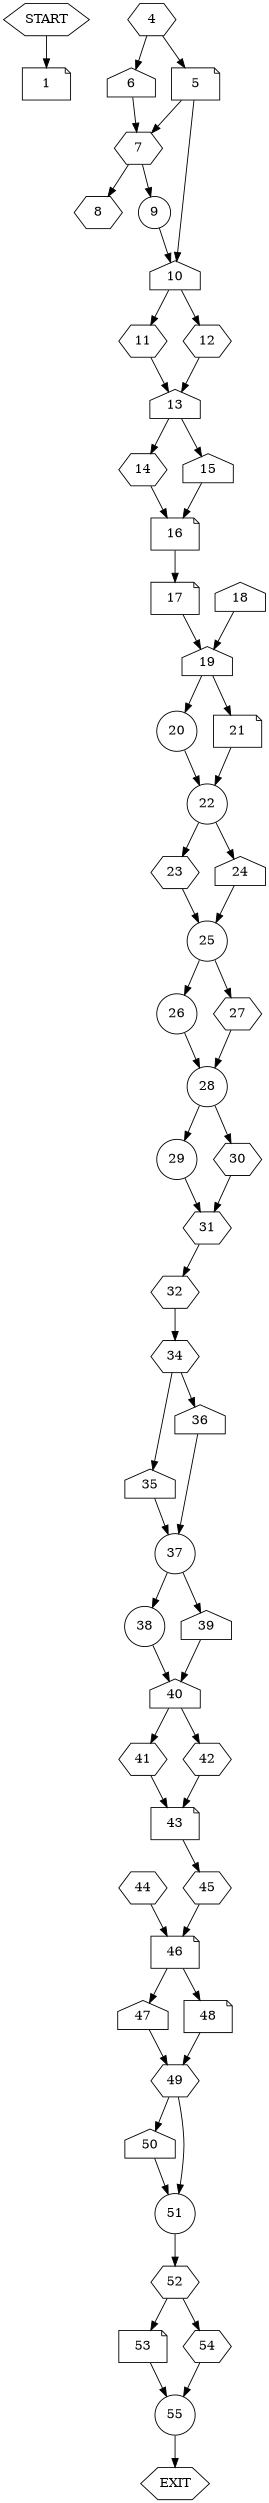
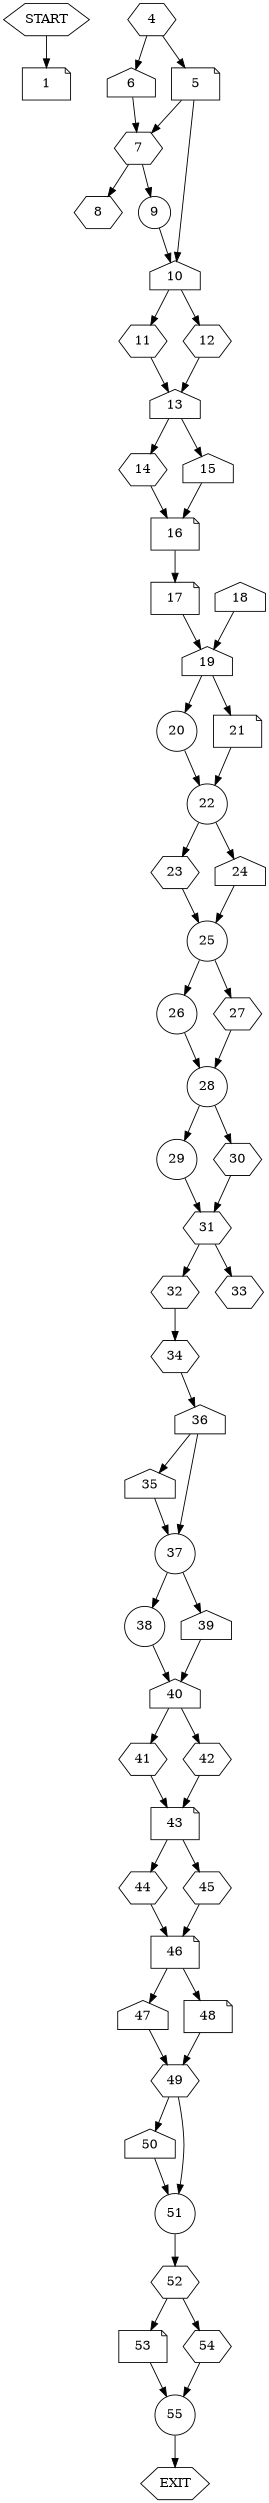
none -> (239, 1292)
(163, 1417) -> (178, 1450)
none -> (161, 1852)
